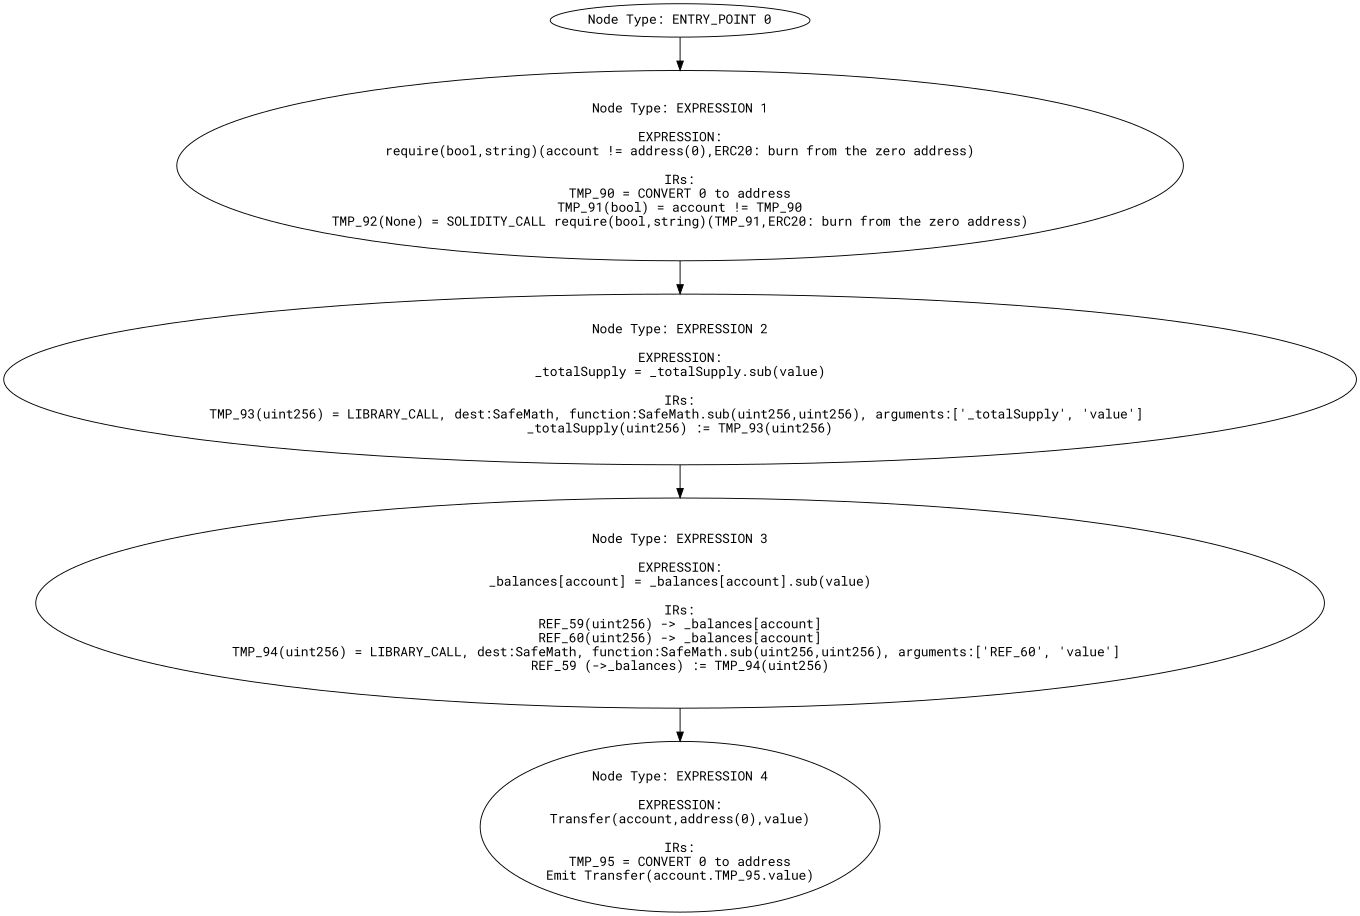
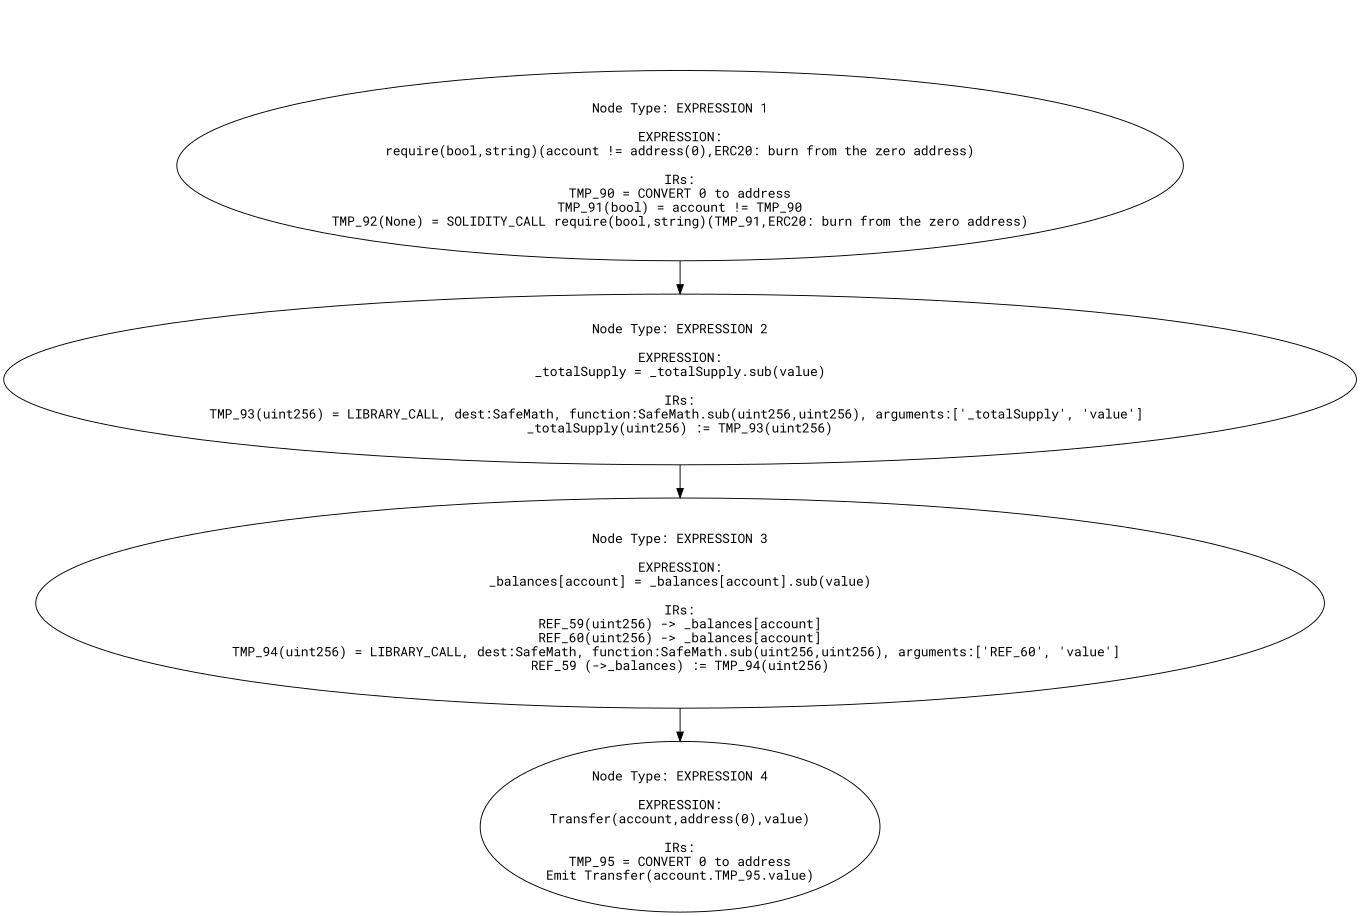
(680, 20) -> none
